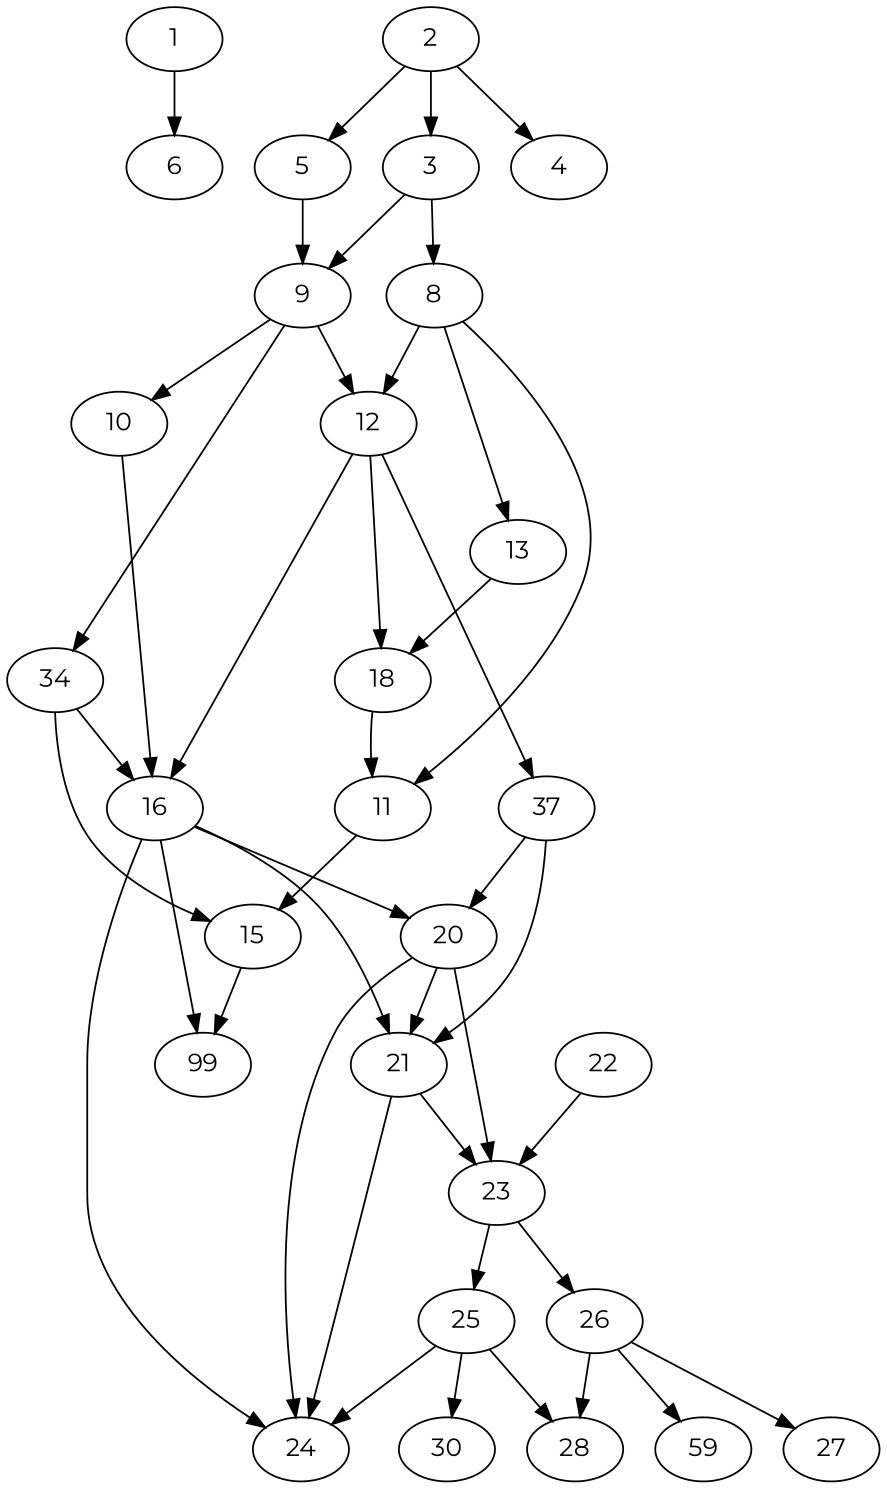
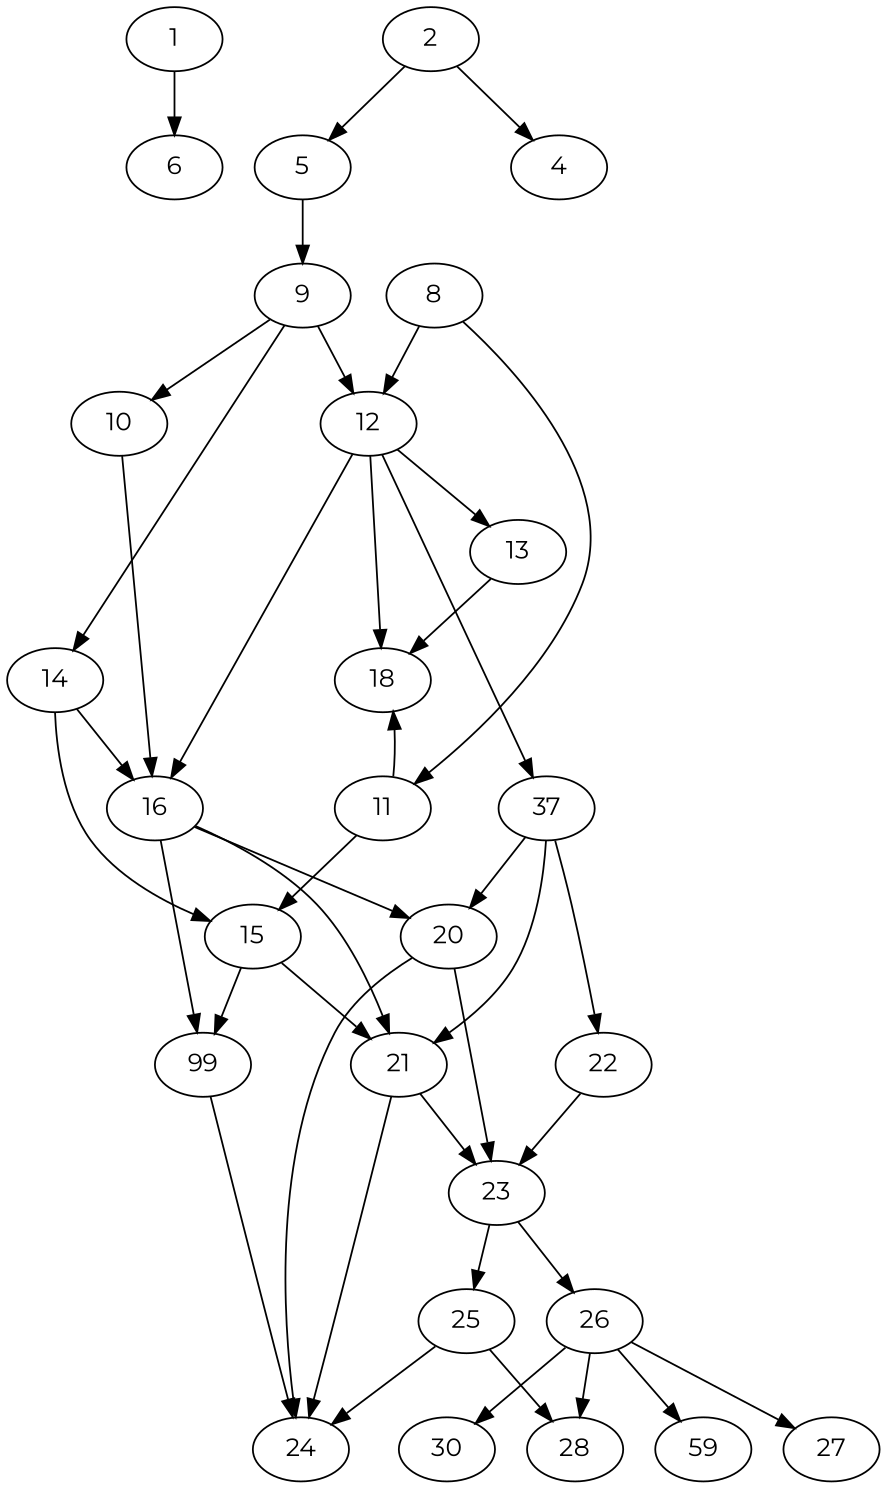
(431, 167) -> none
(473, 415) -> (436, 482)
(55, 680) -> (55, 680)
(371, 735) -> (395, 753)
none -> (577, 927)
(427, 992) -> (319, 995)
(87, 1157) -> (249, 1248)
(458, 1376) -> (529, 1378)
